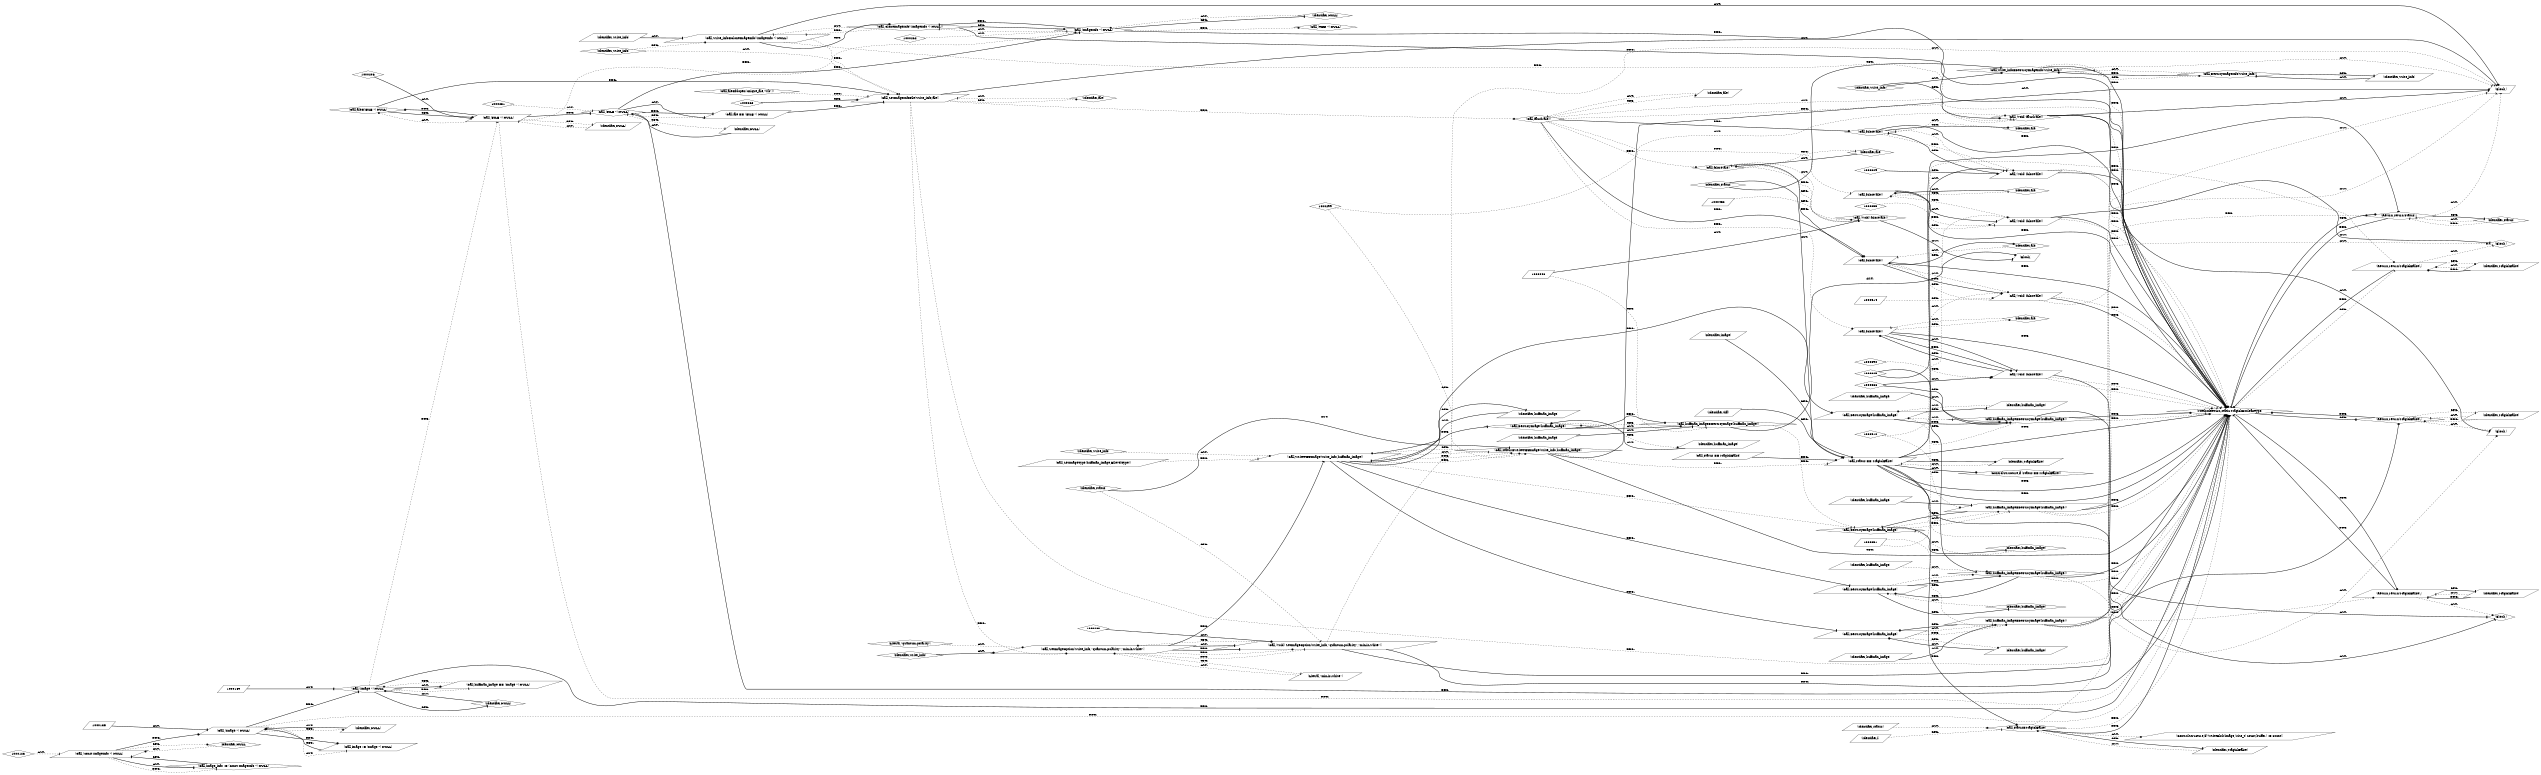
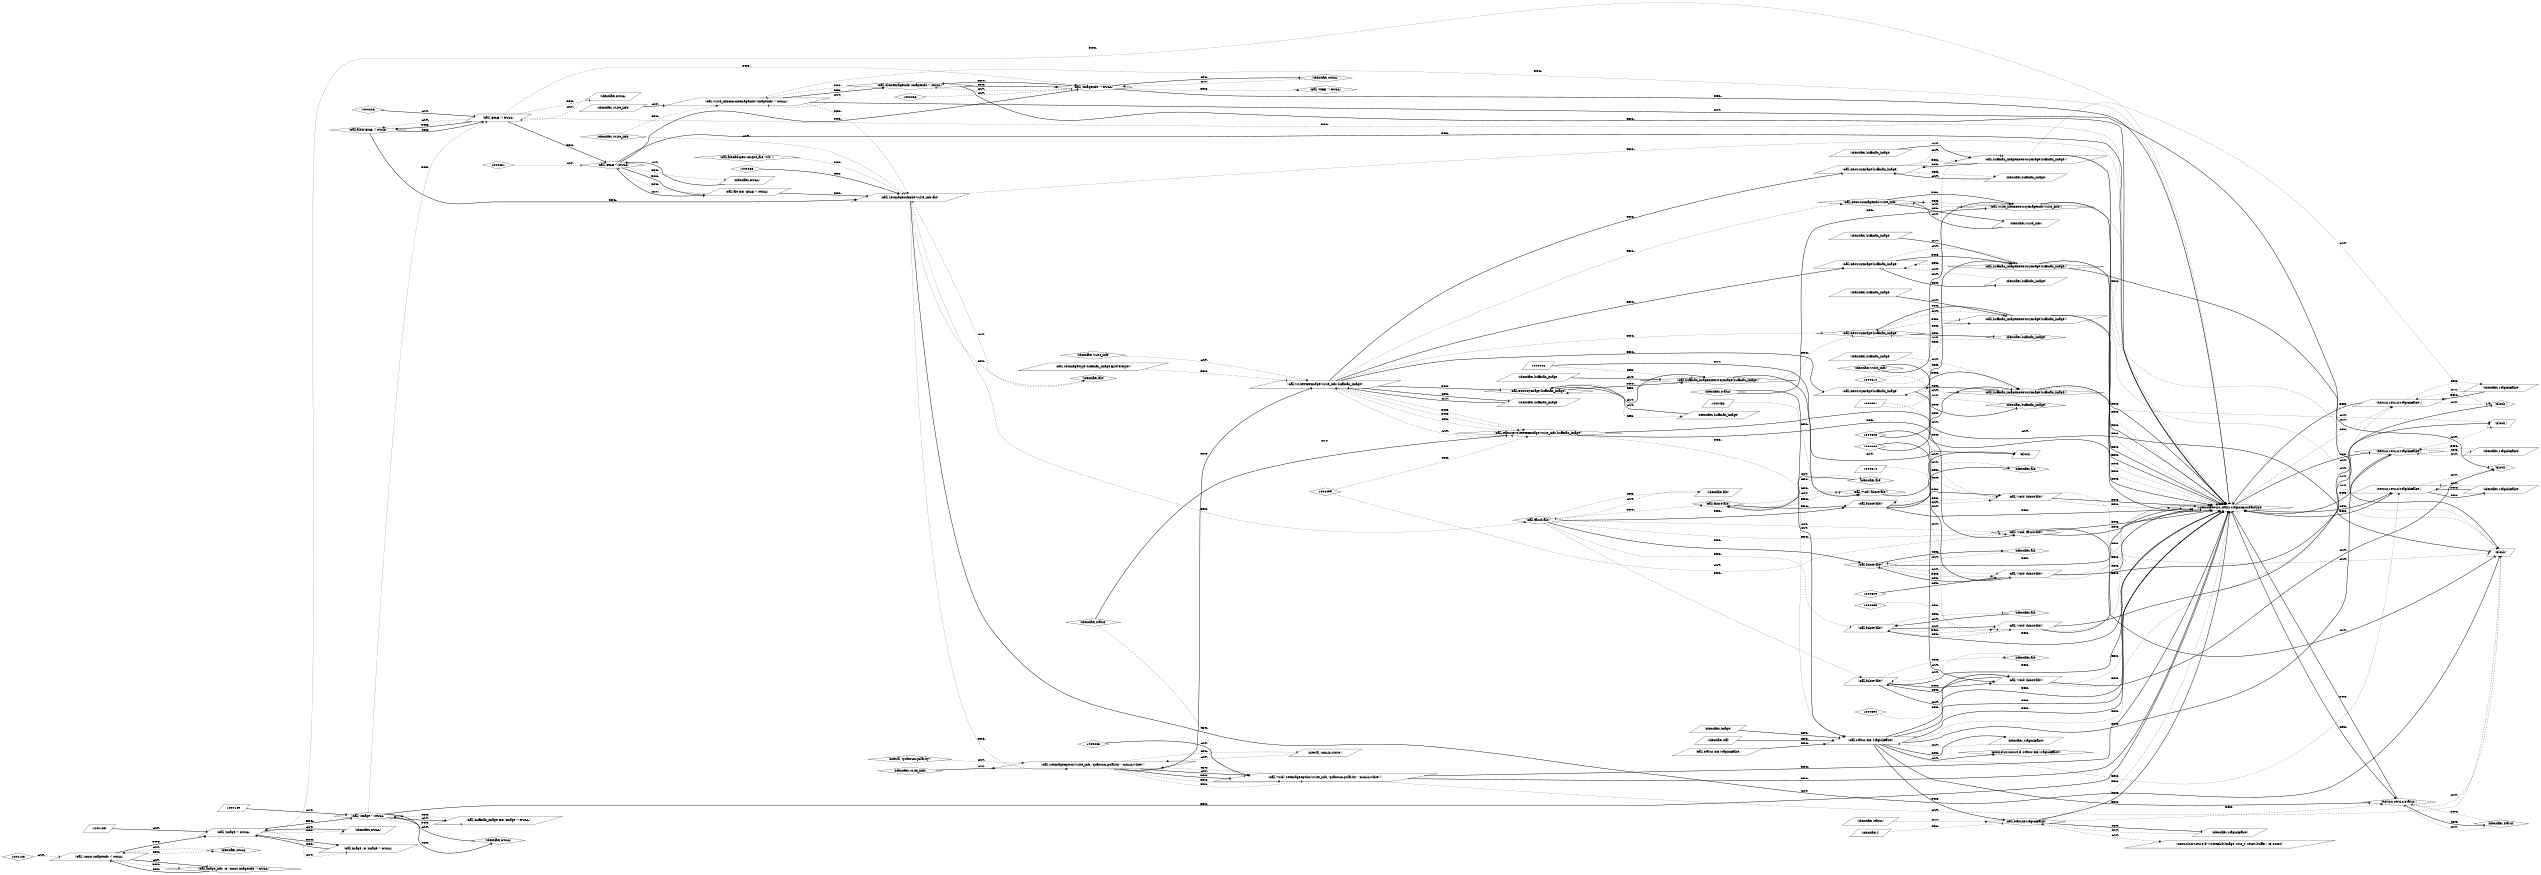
none -> (1580, 273)
